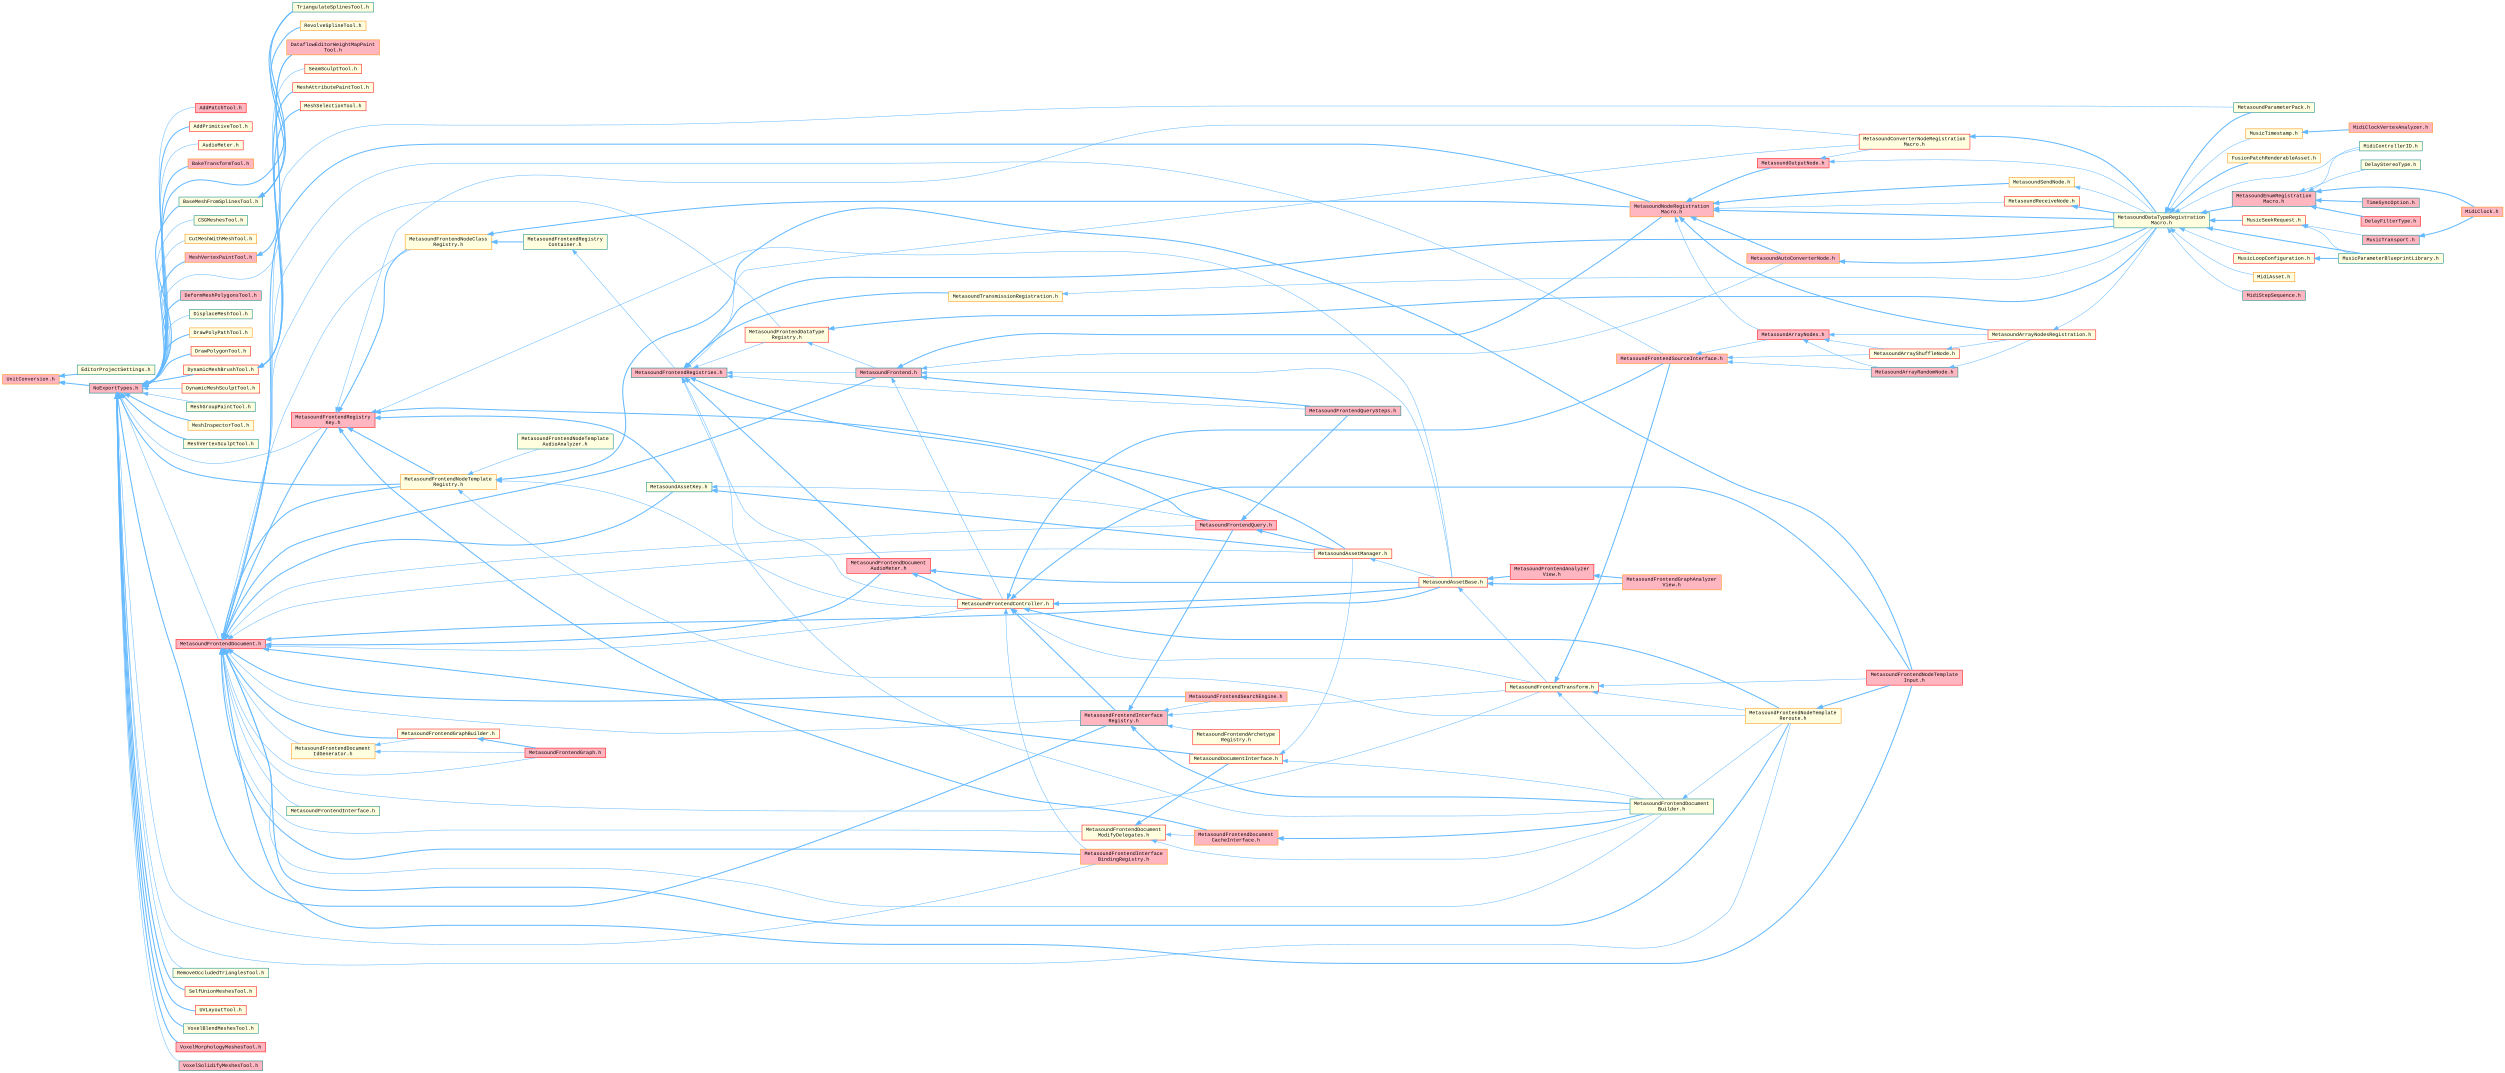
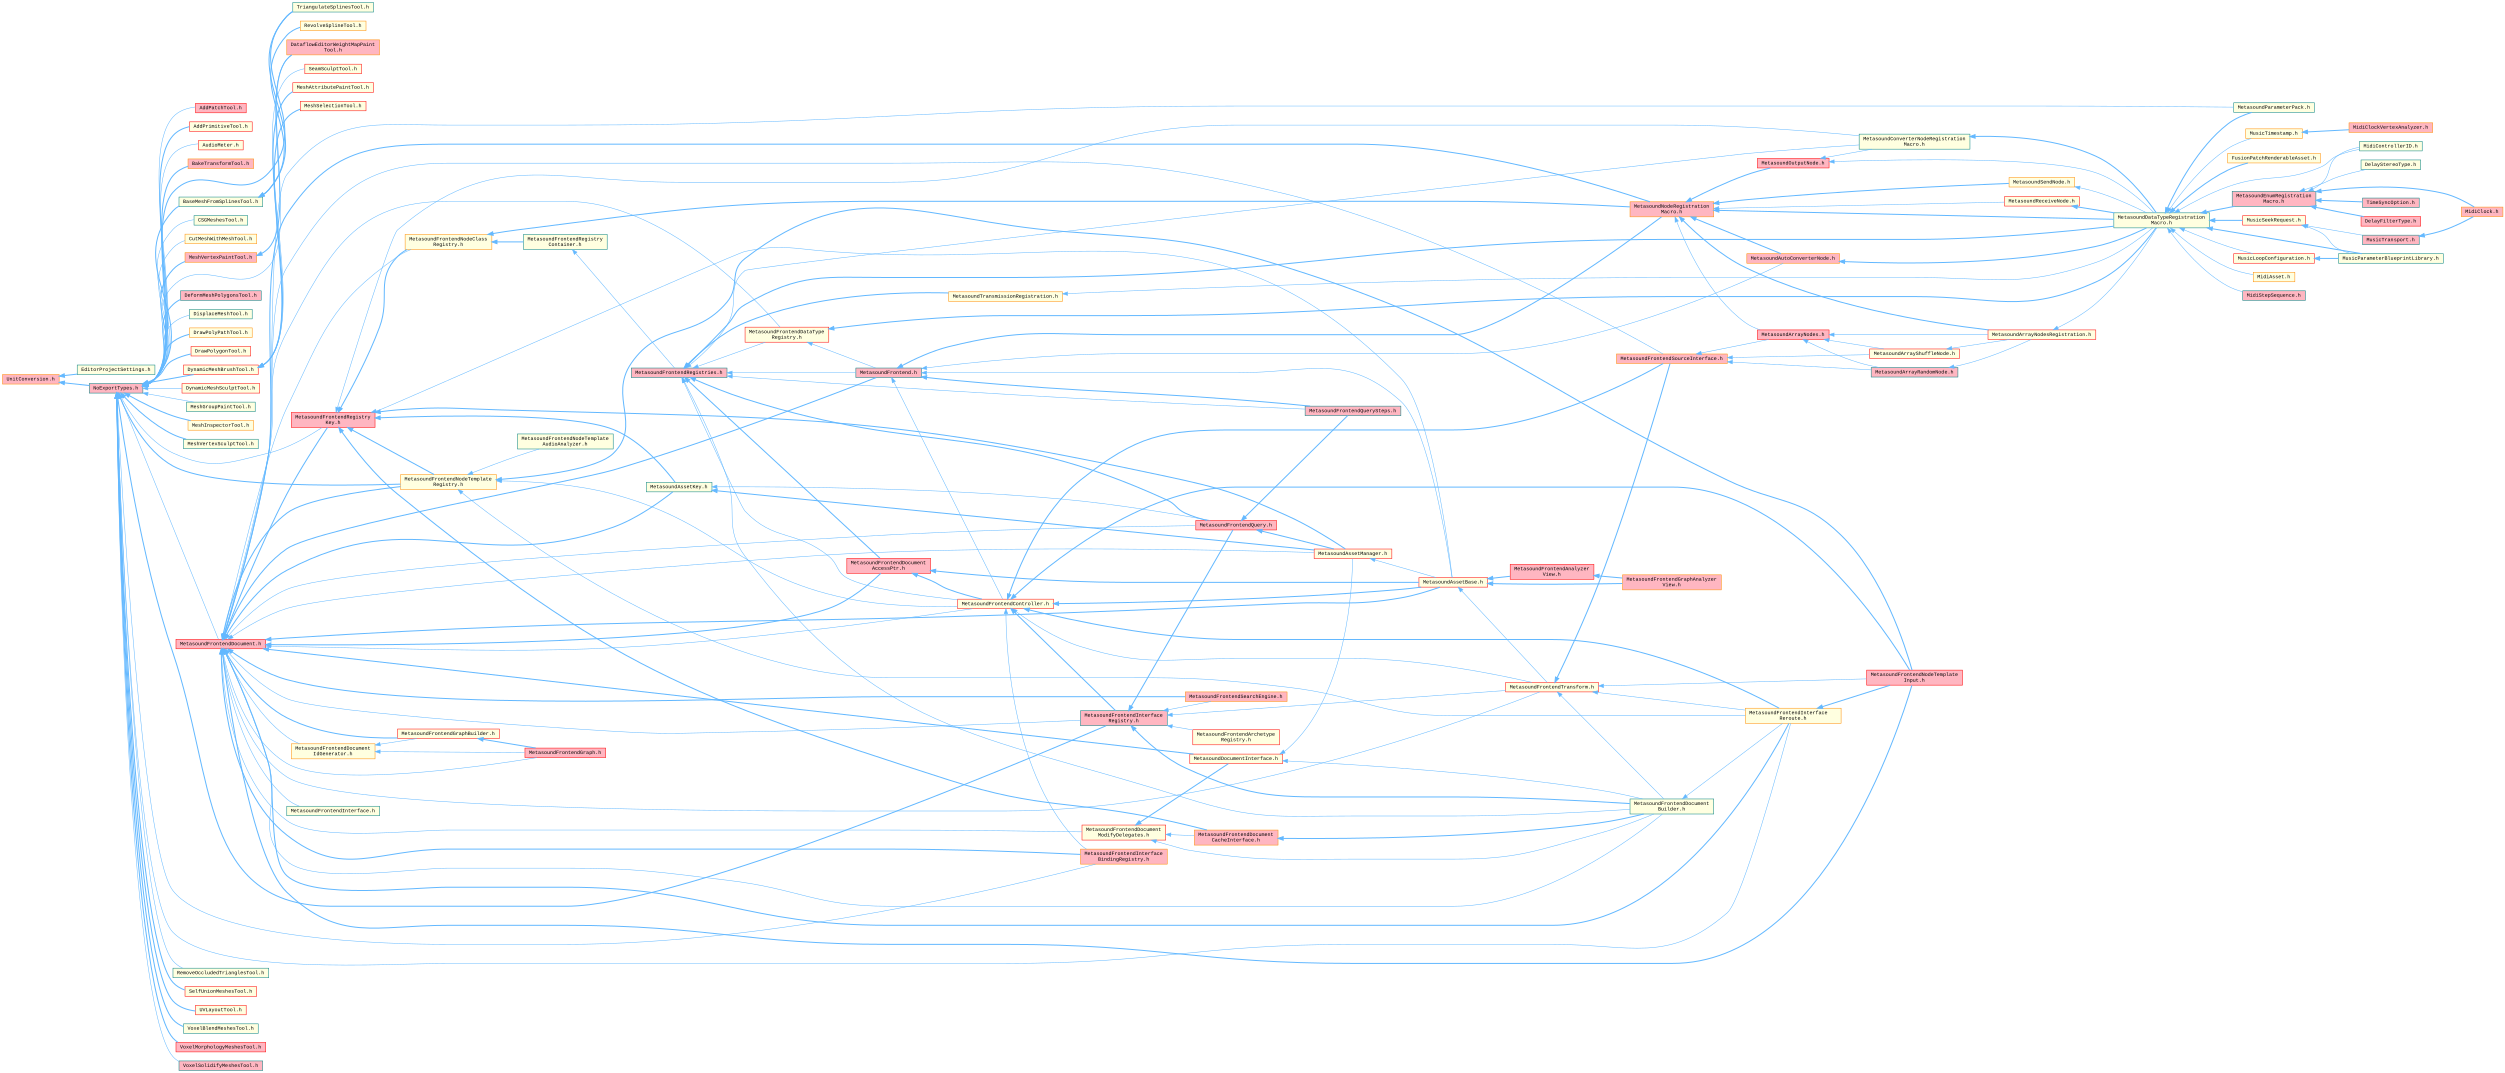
(1915, 142) -> (1915, 142)
(889, 566) -> (889, 566)
(1793, 716) -> (1793, 716)
